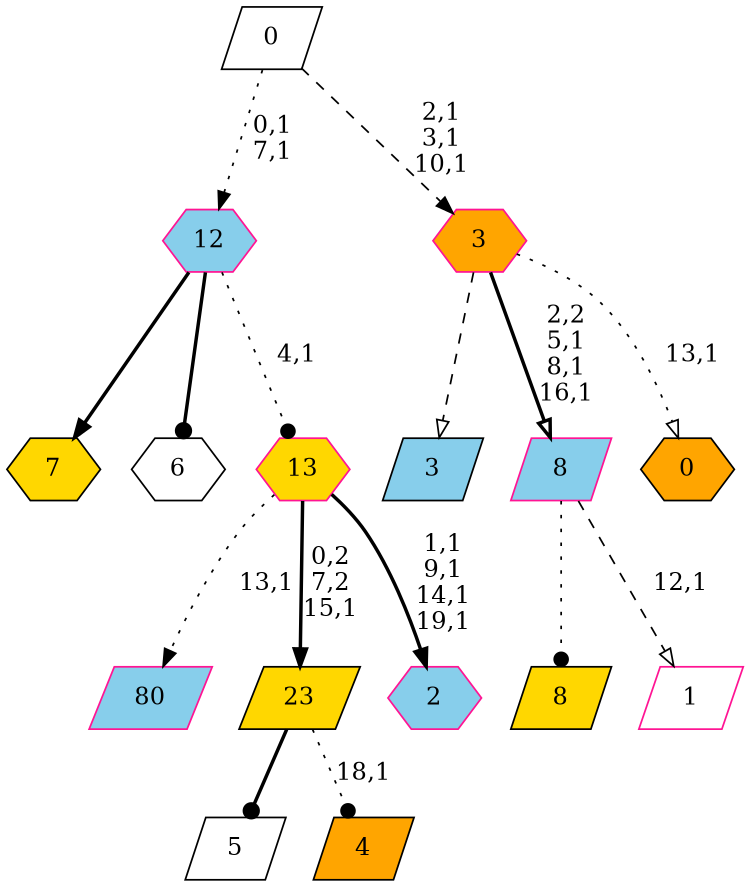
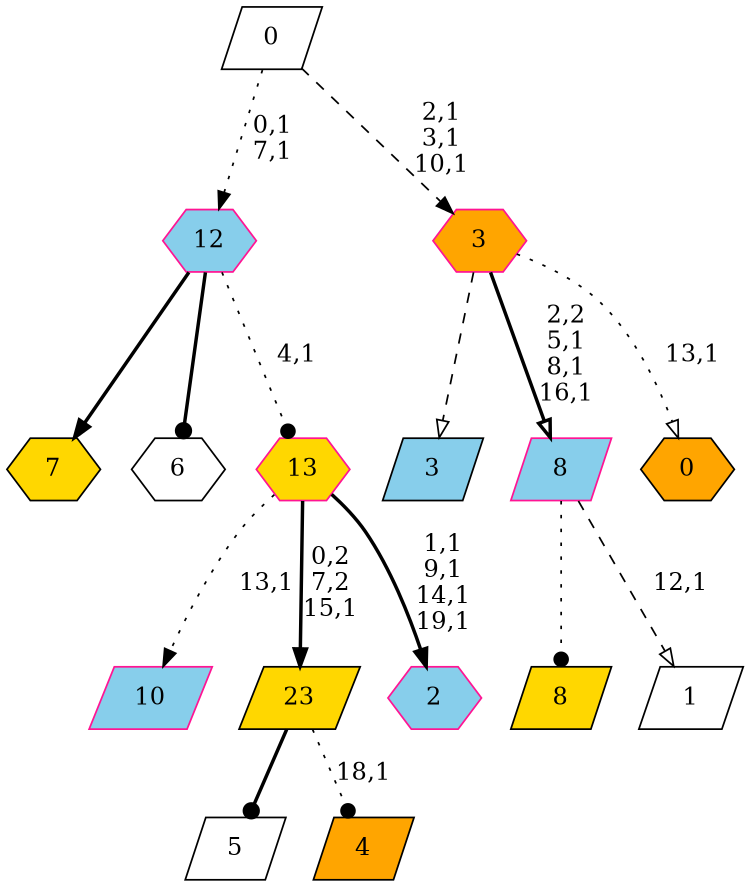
(151, 698) -> (151, 698)
(691, 698) -> (691, 698)
